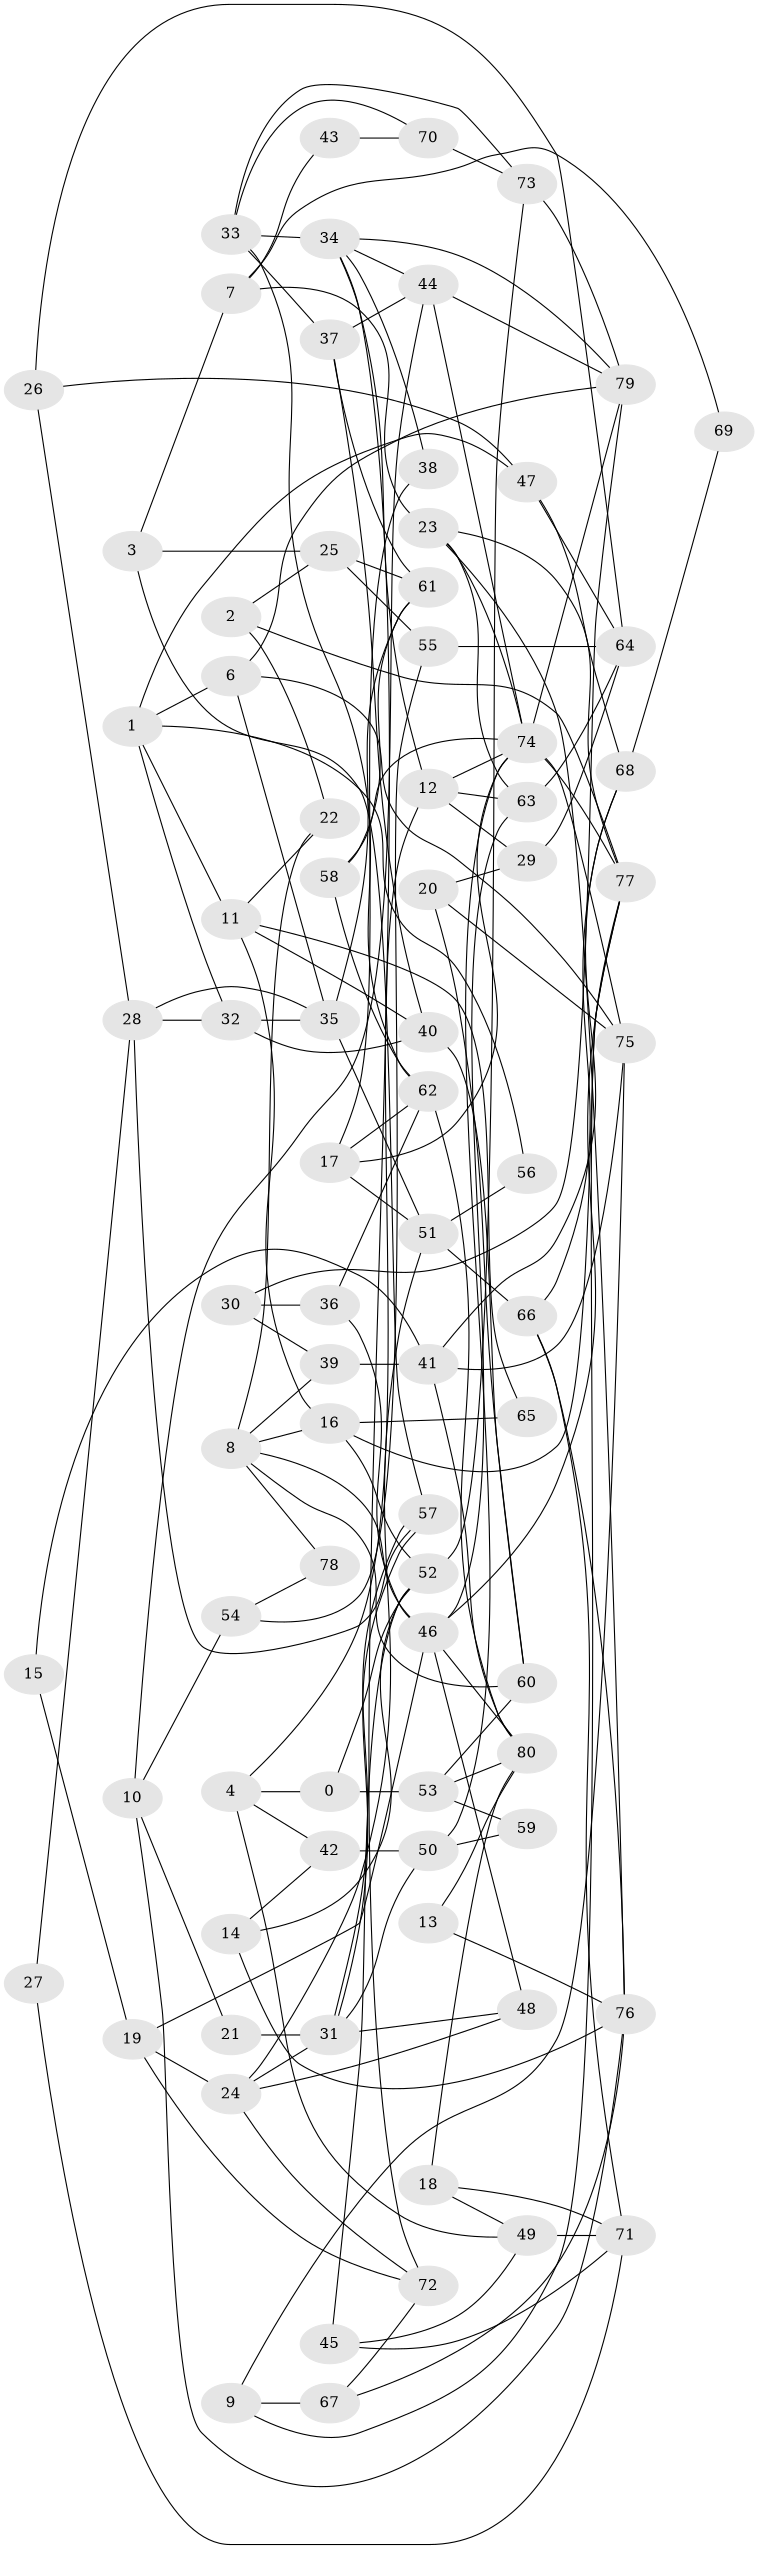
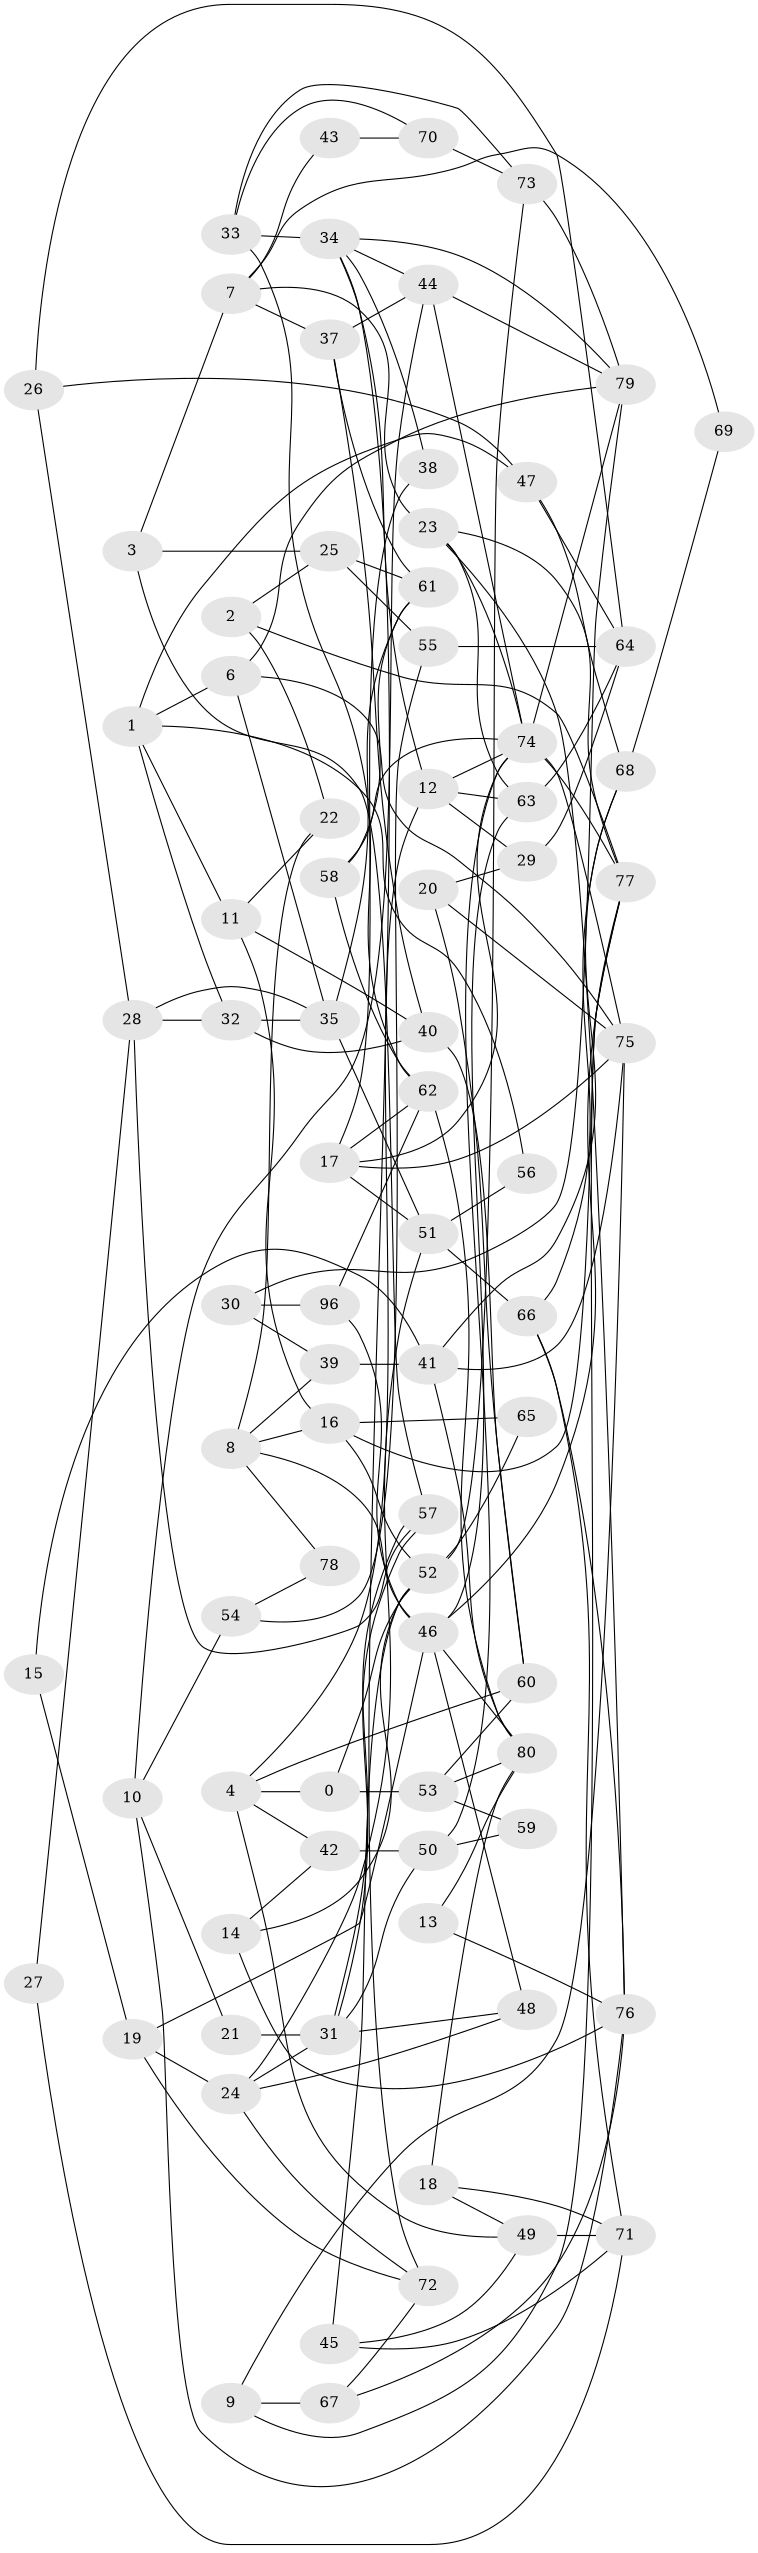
(275, 279) -> (272, 313)
(448, 993) -> (495, 1484)
none -> (502, 1140)
(330, 1305) -> (330, 1305)
(363, 1543) -> (395, 1727)
